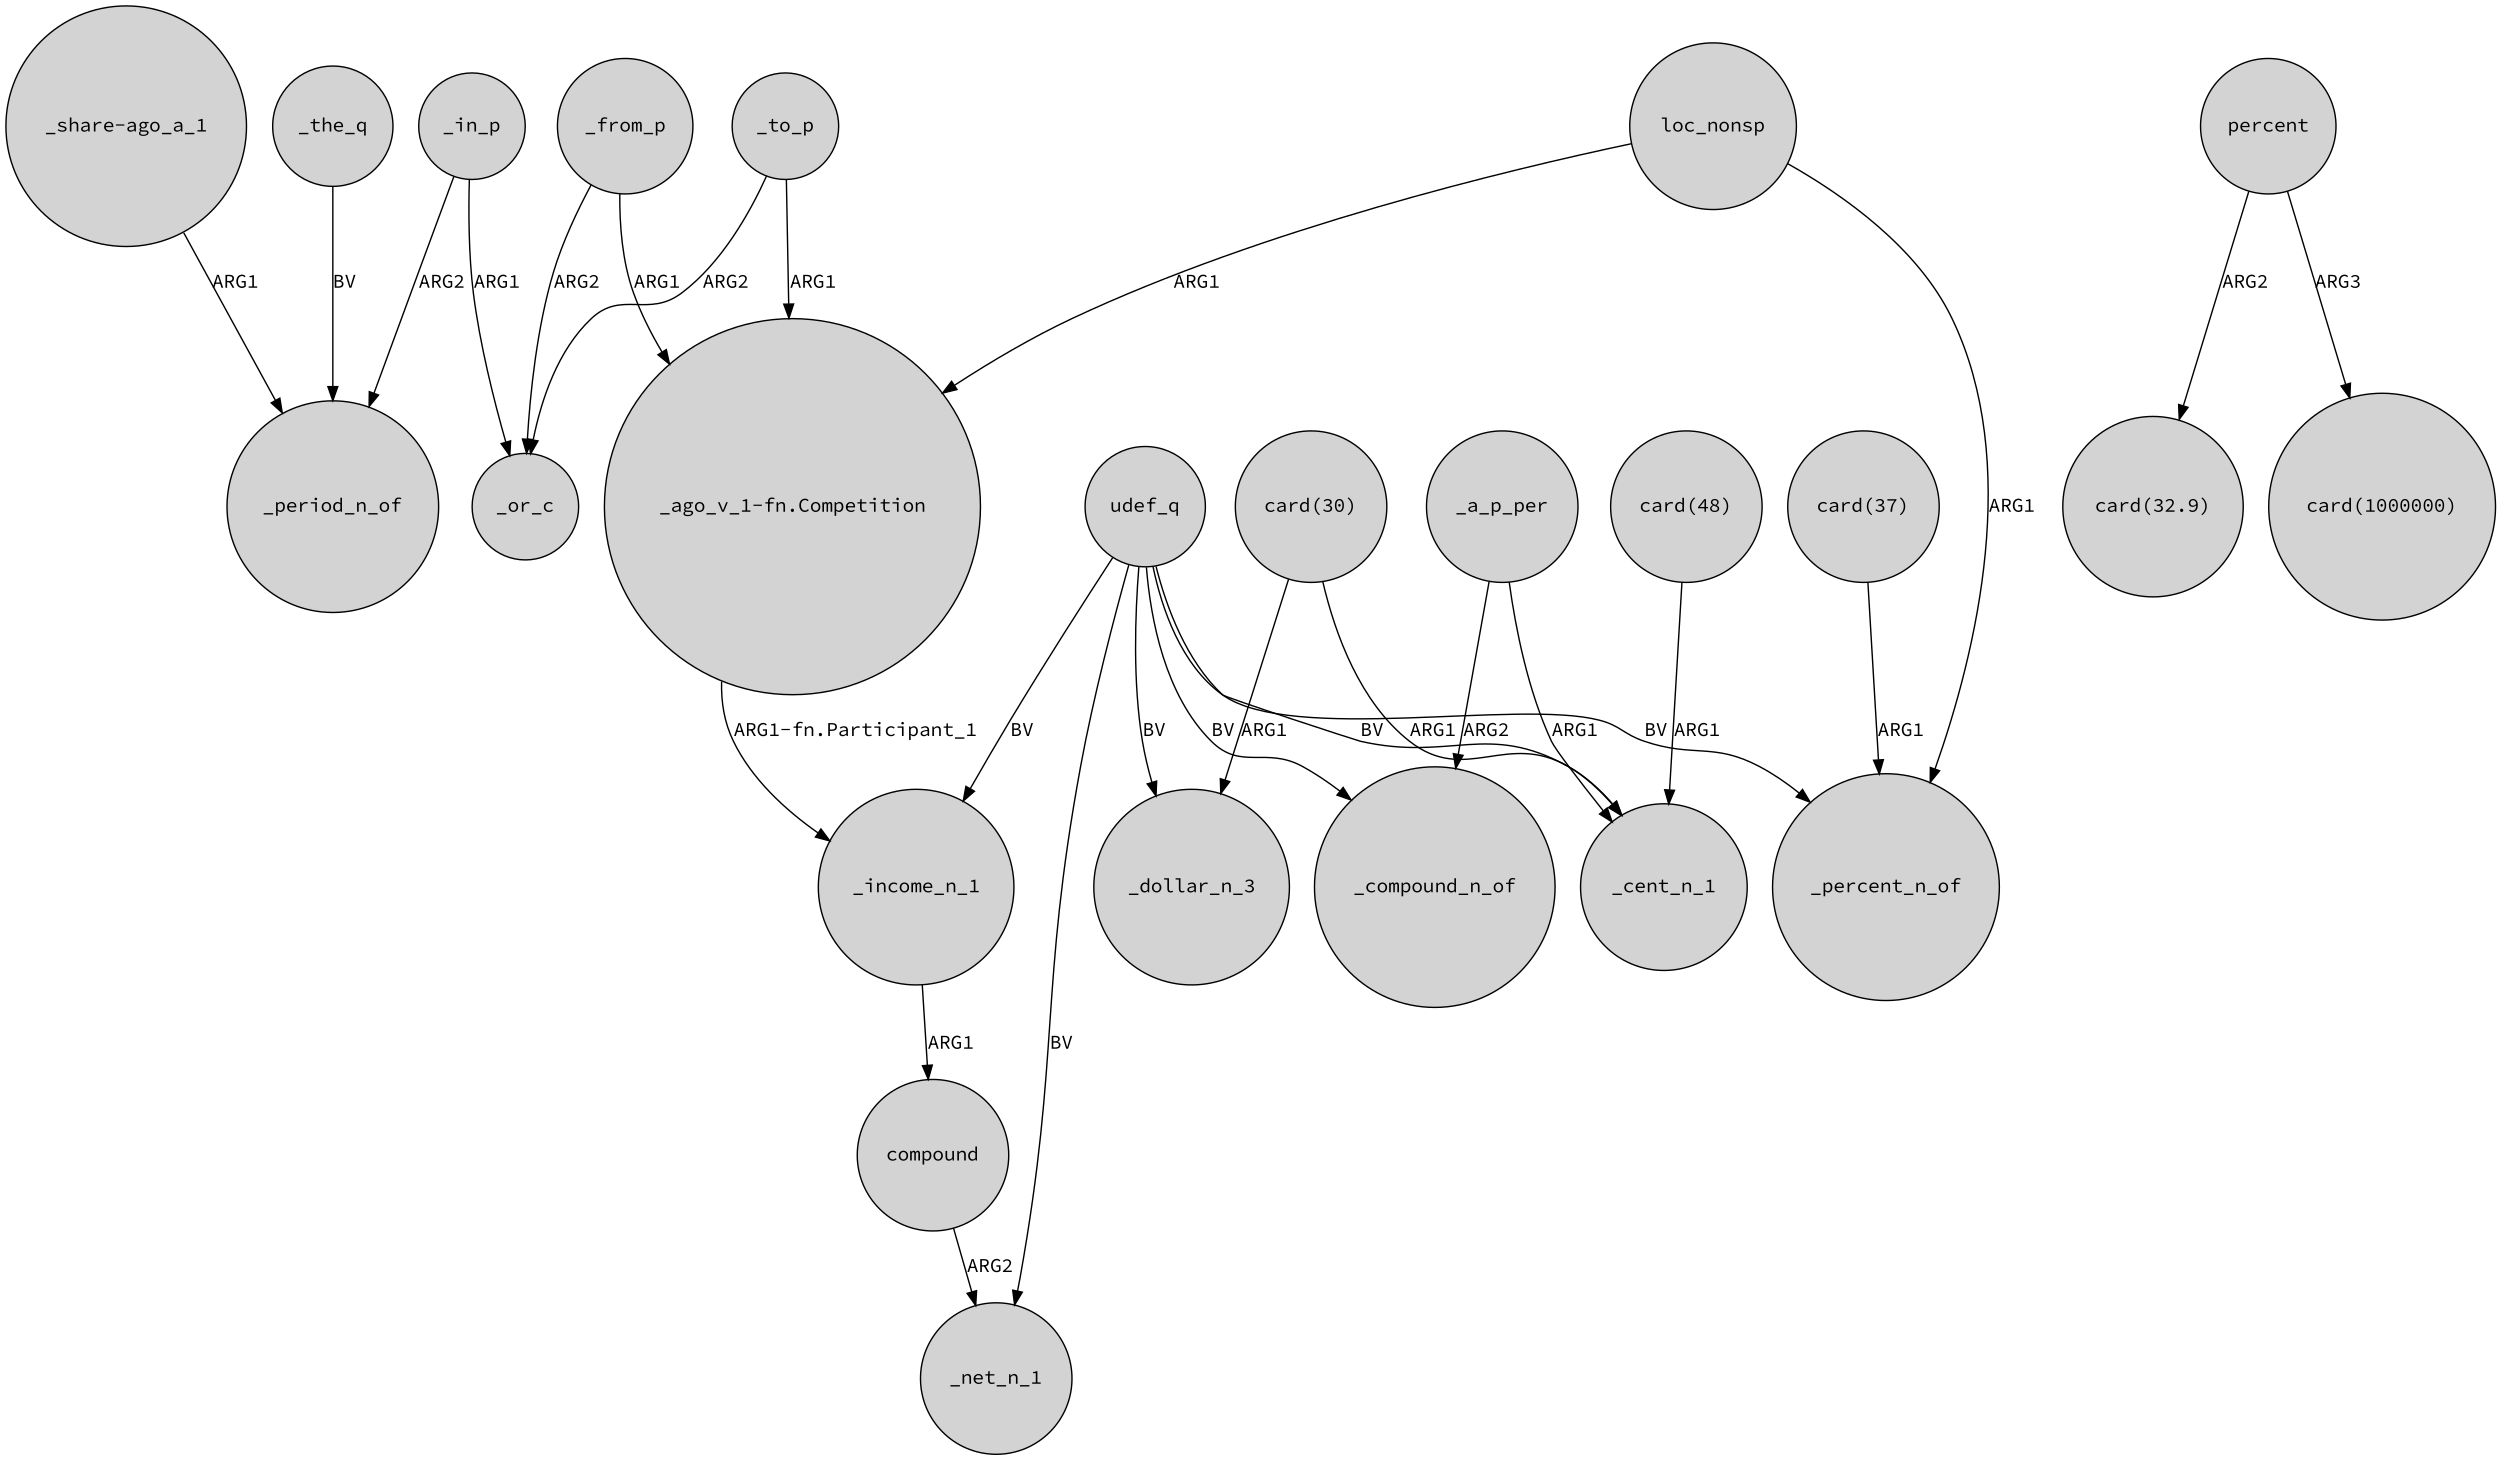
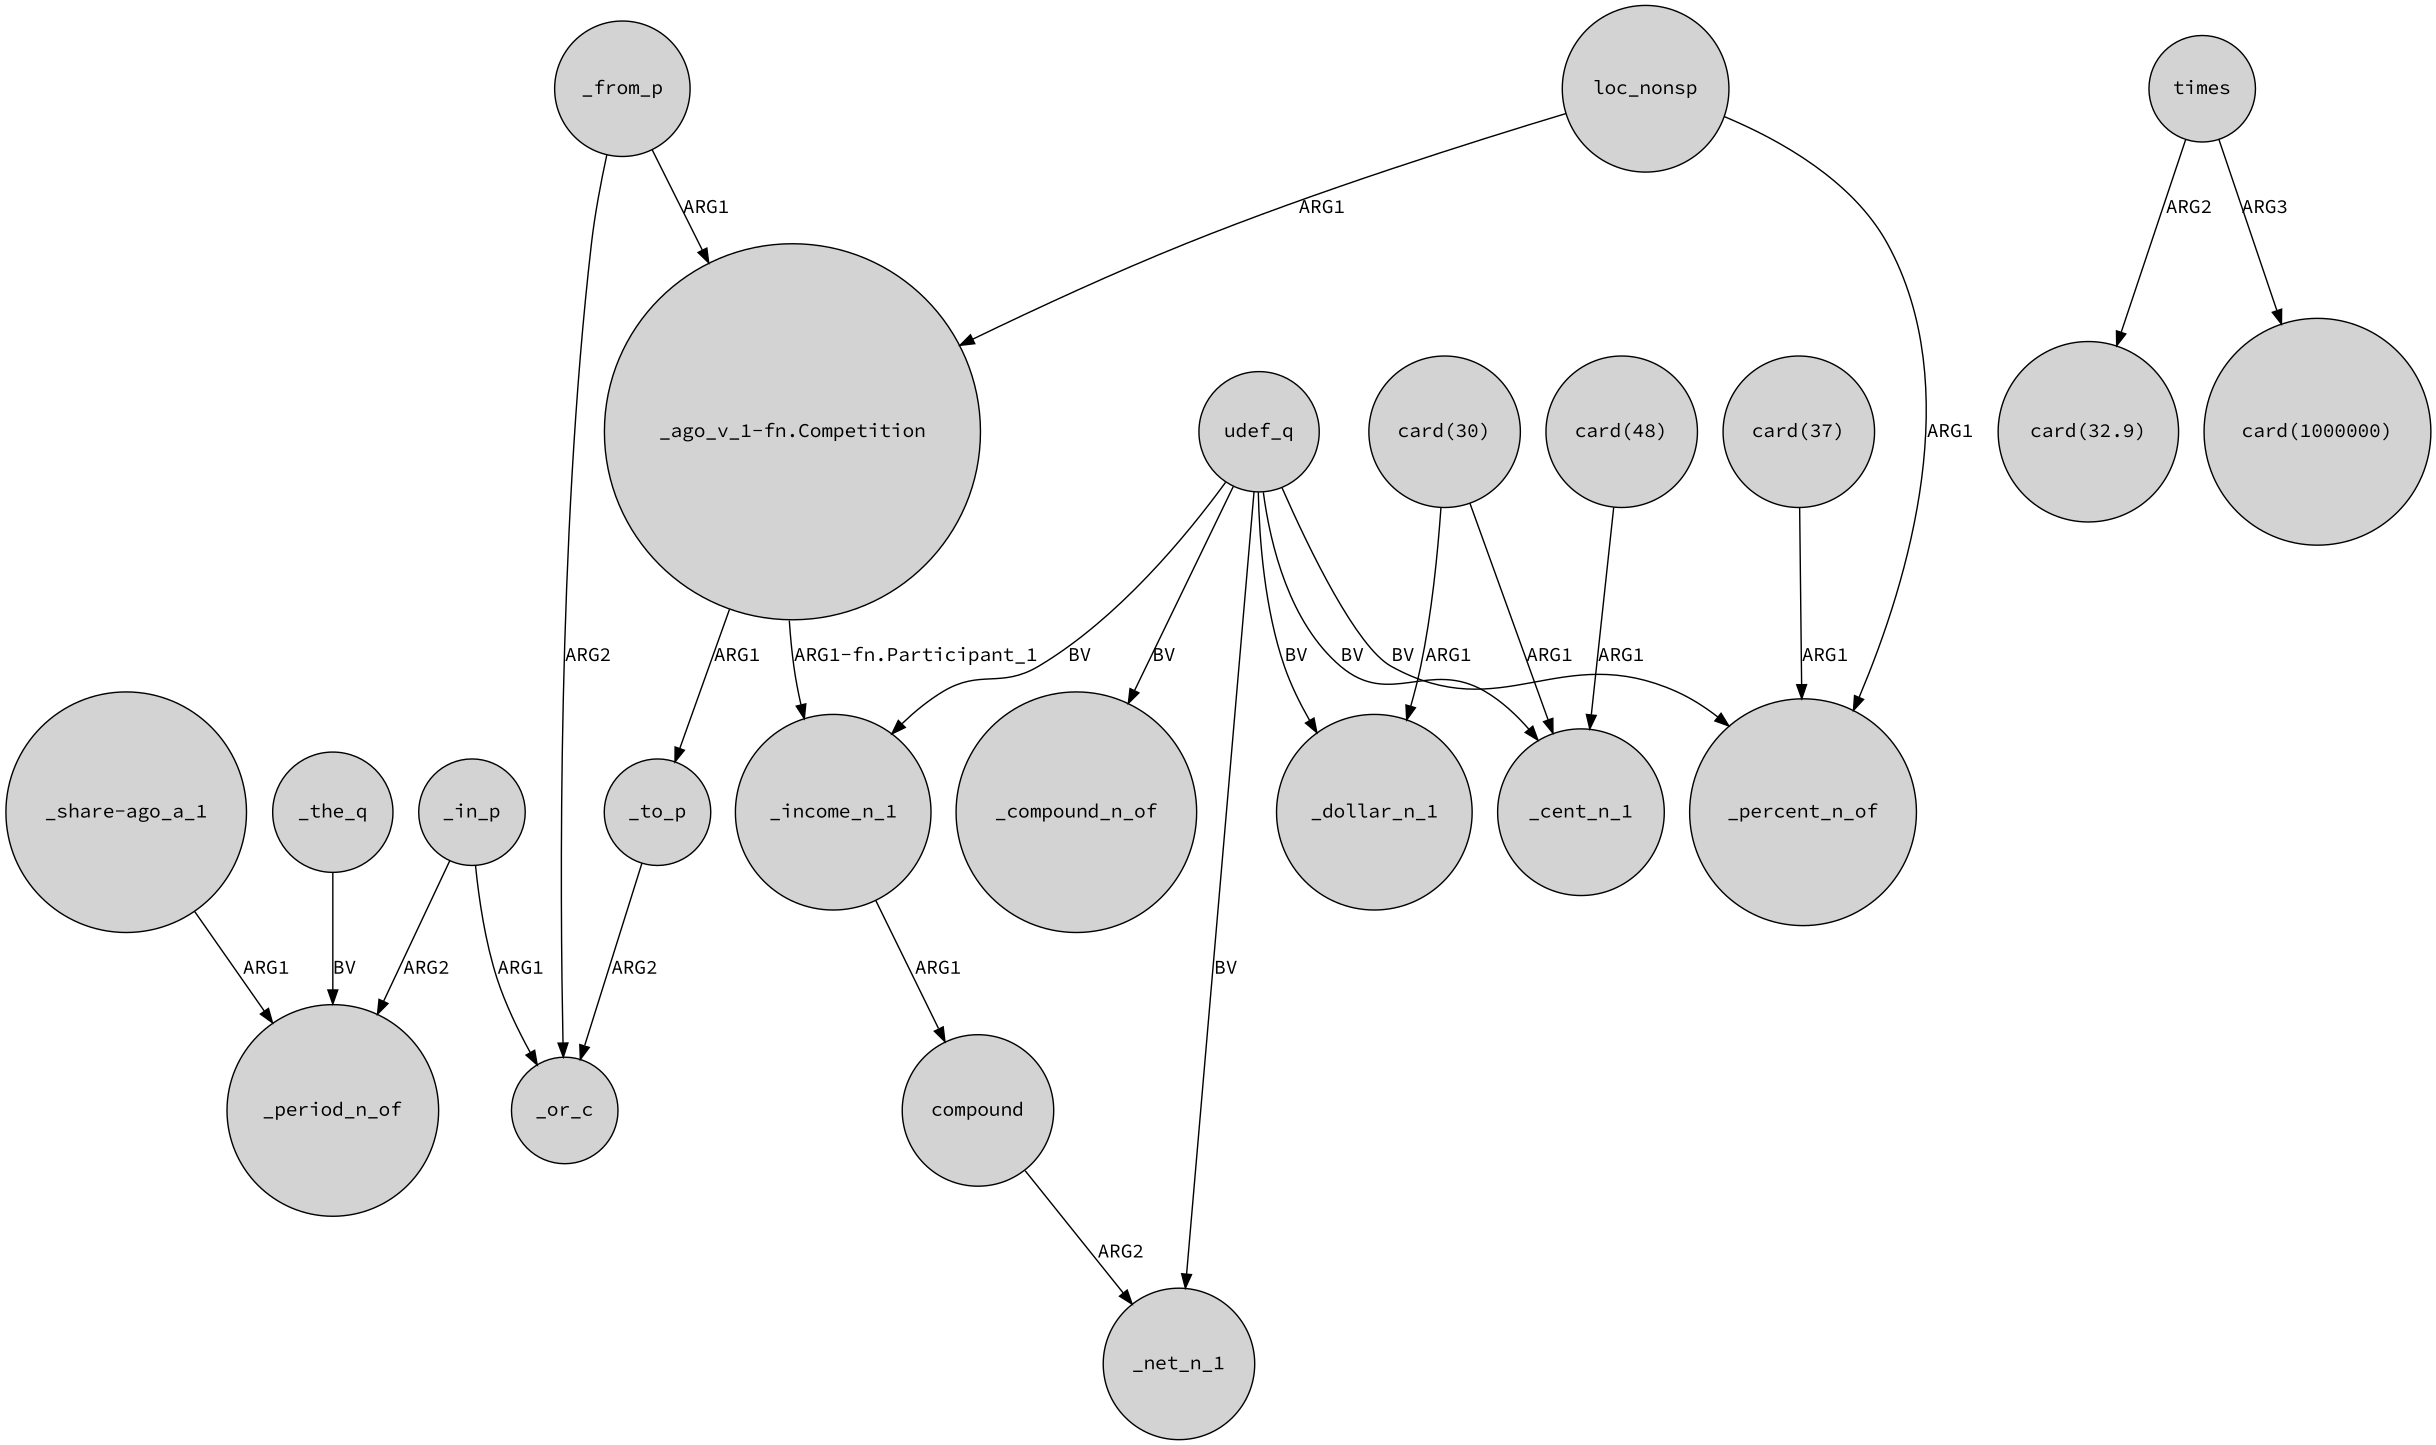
(2268, 126) -> (2202, 89)
(788, 242) -> (705, 679)
(1502, 507) -> none
(1192, 887) -> (1374, 812)
